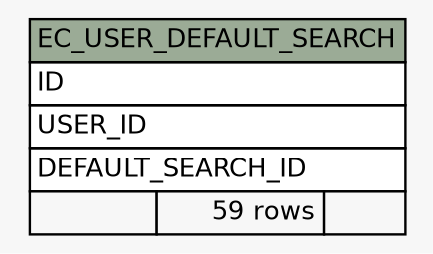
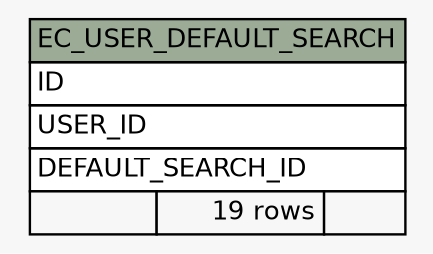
(264, 212) -> (264, 212)
